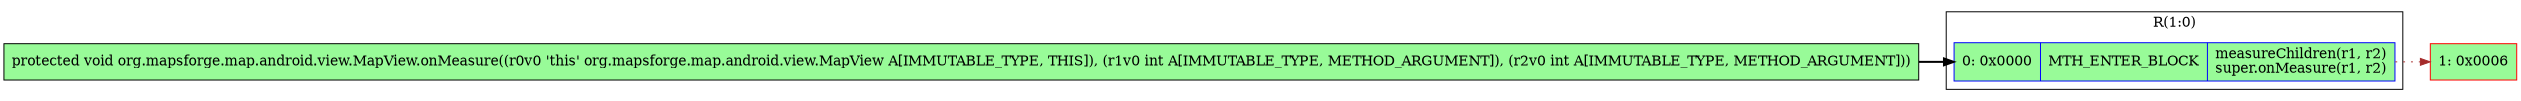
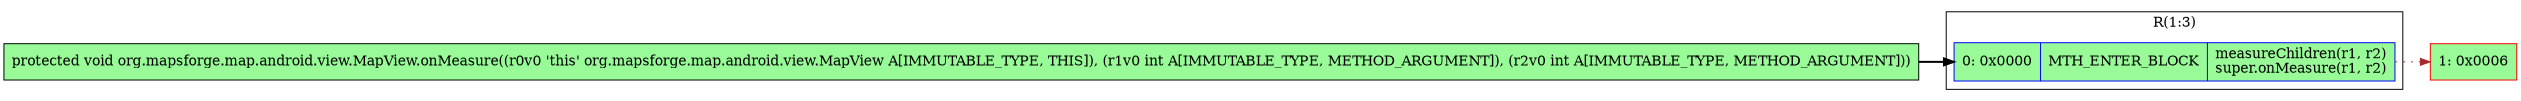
(2175, 23) -> (2175, 23)
